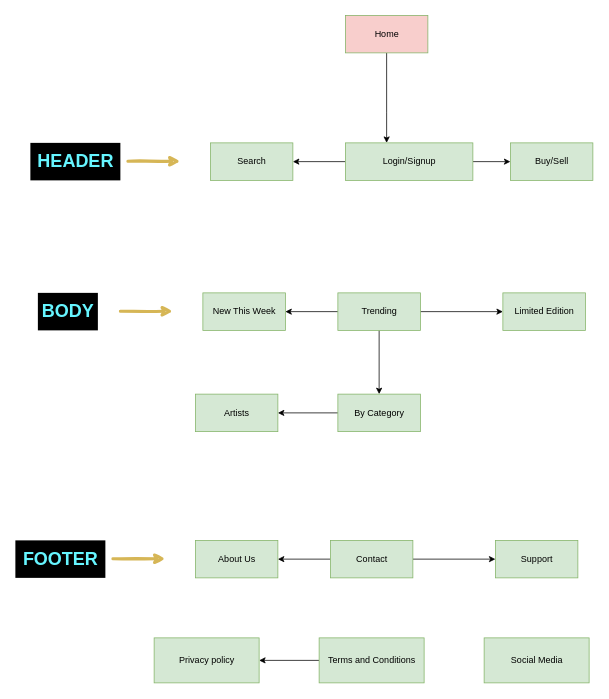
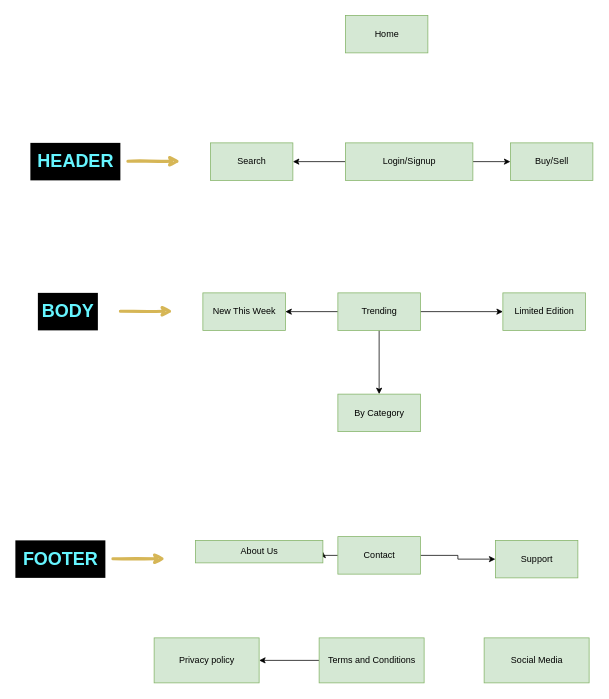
(387, 34) -> (387, 34)
(387, 95) -> none
(237, 413) -> none
(284, 413) -> none
(237, 559) -> (259, 552)
(372, 559) -> (379, 555)
